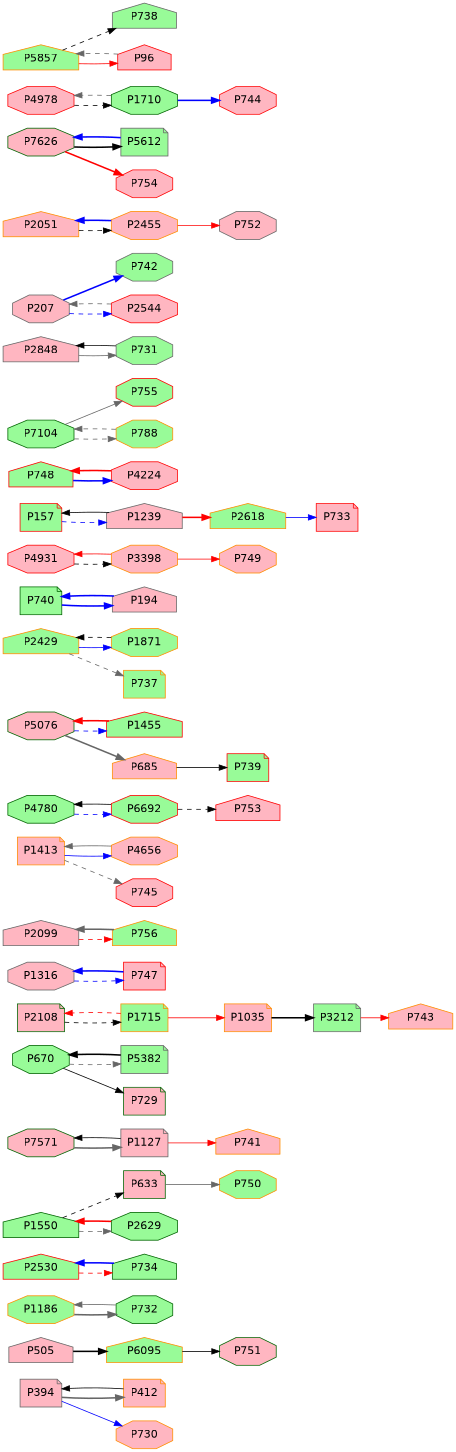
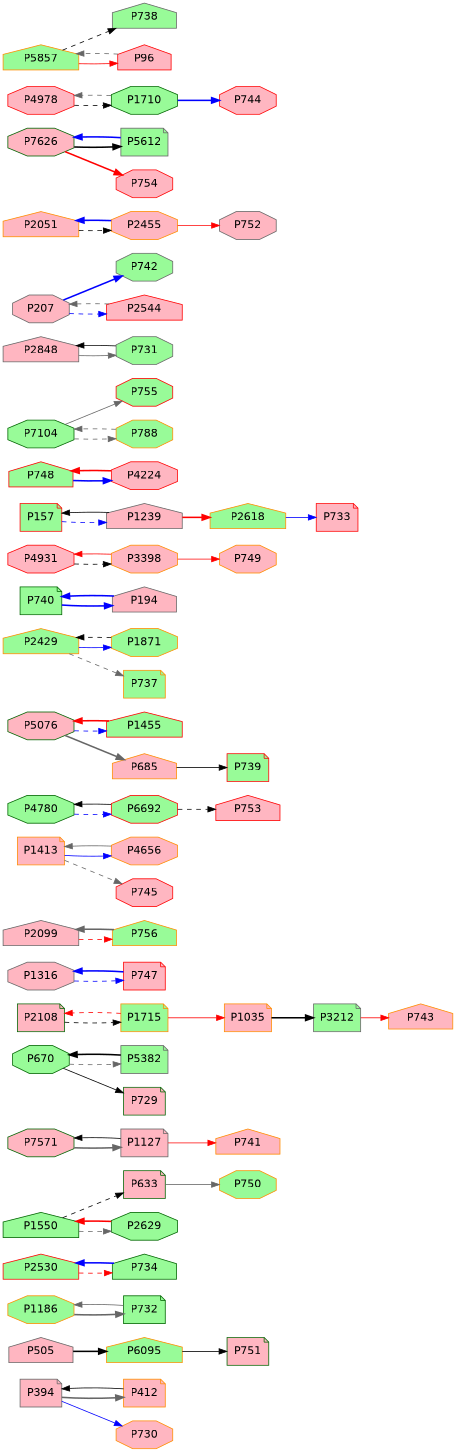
(144, 309) -> (144, 309)
(144, 1310) -> (144, 1310)
(248, 1351) -> (248, 1351)
